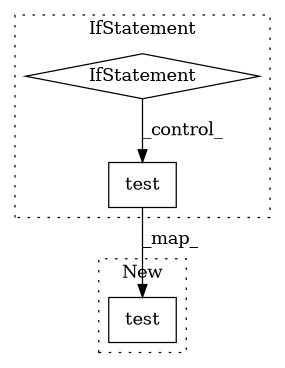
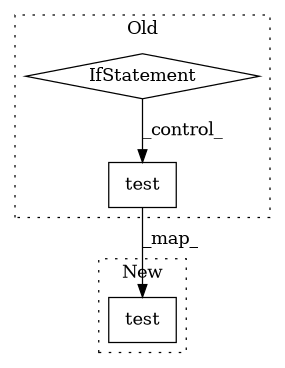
(142, 29) -> (142, 29)
